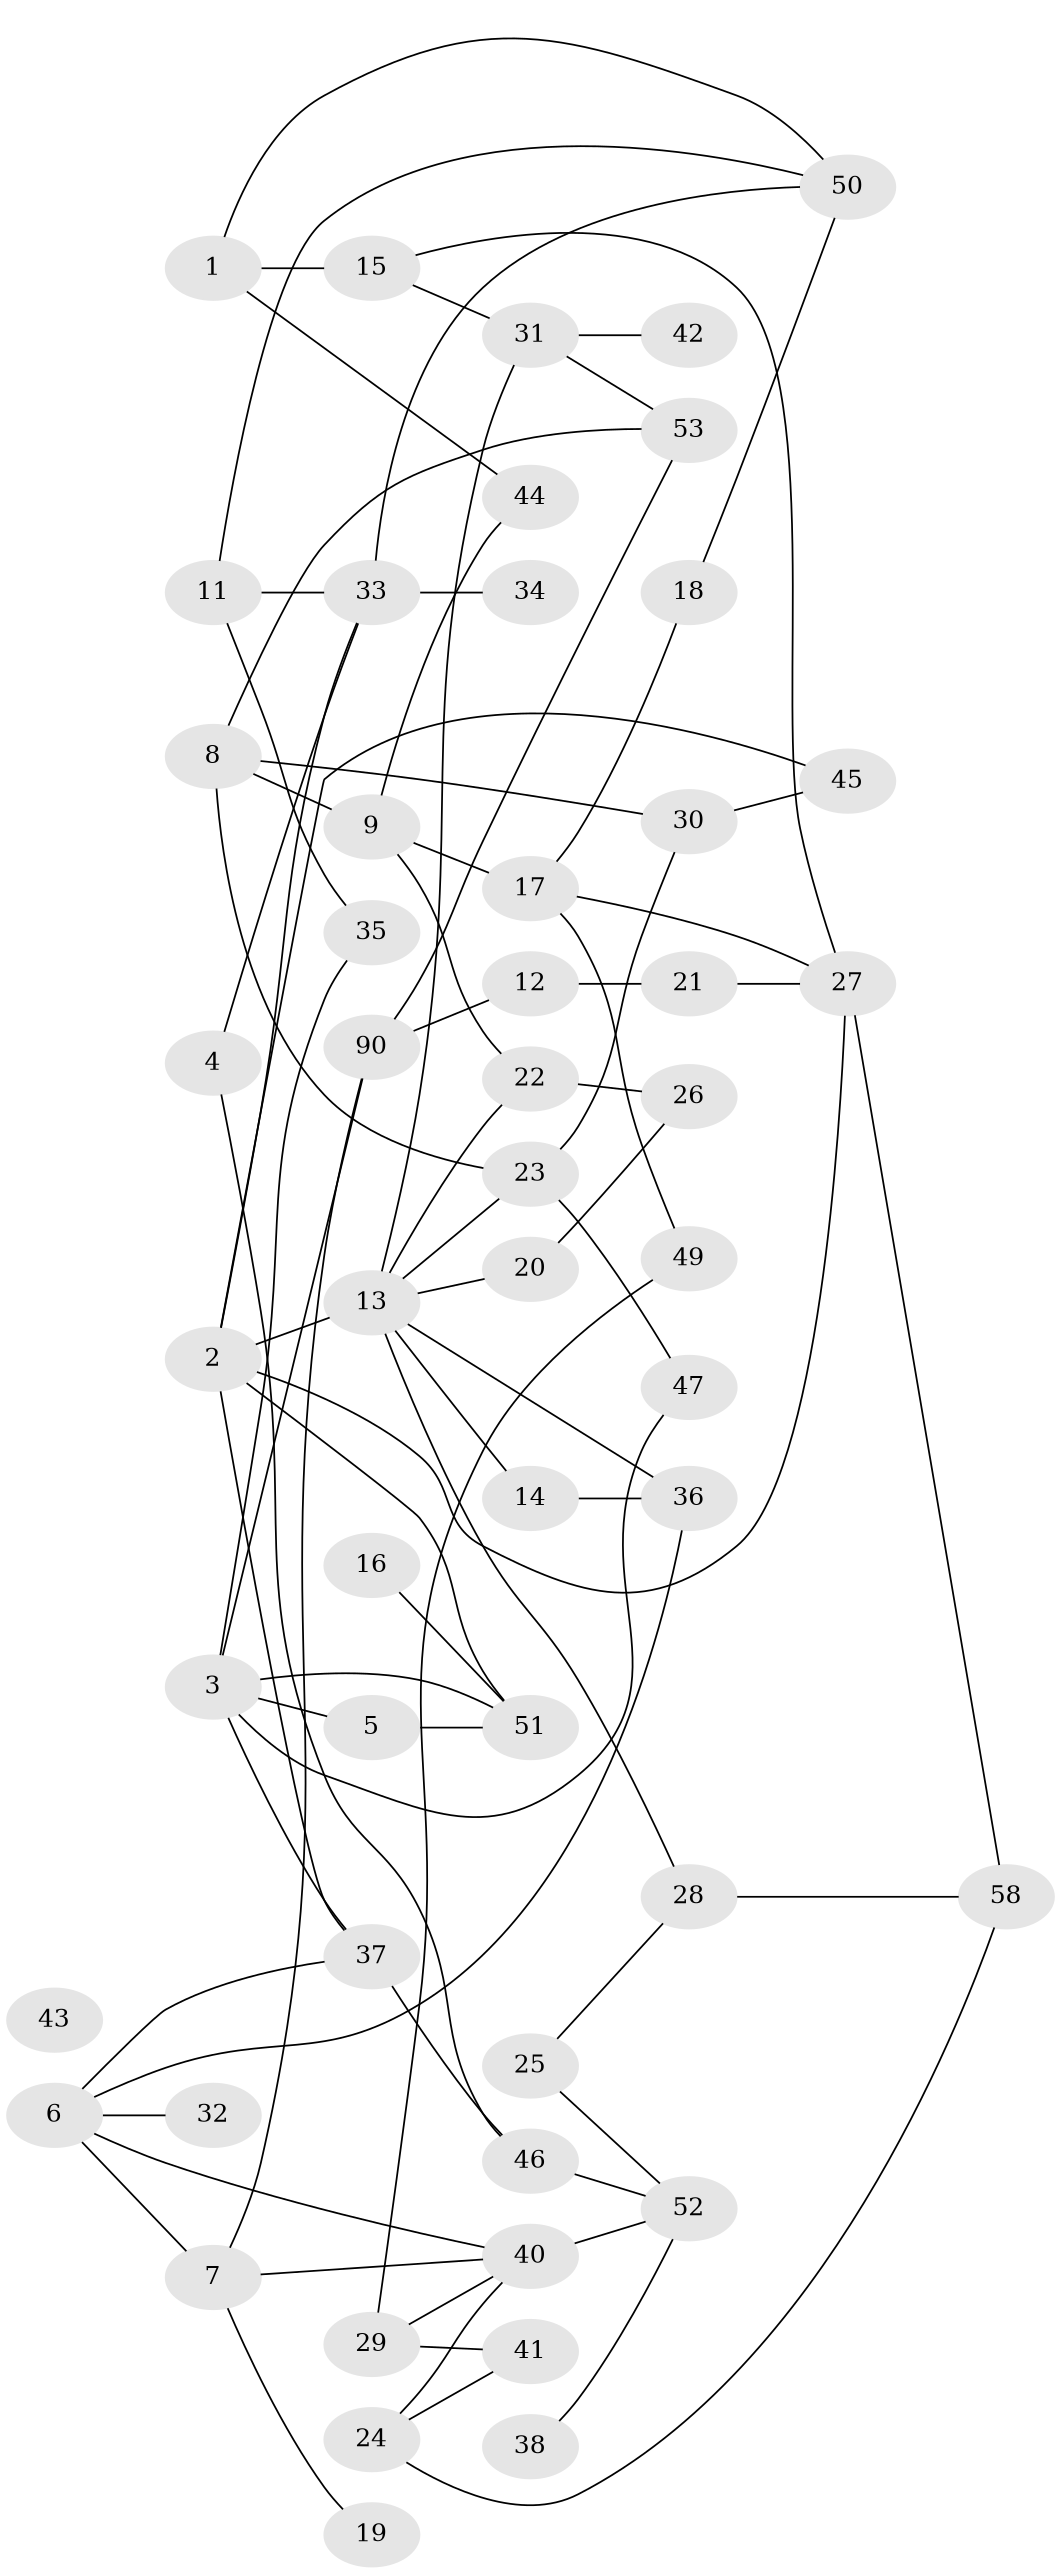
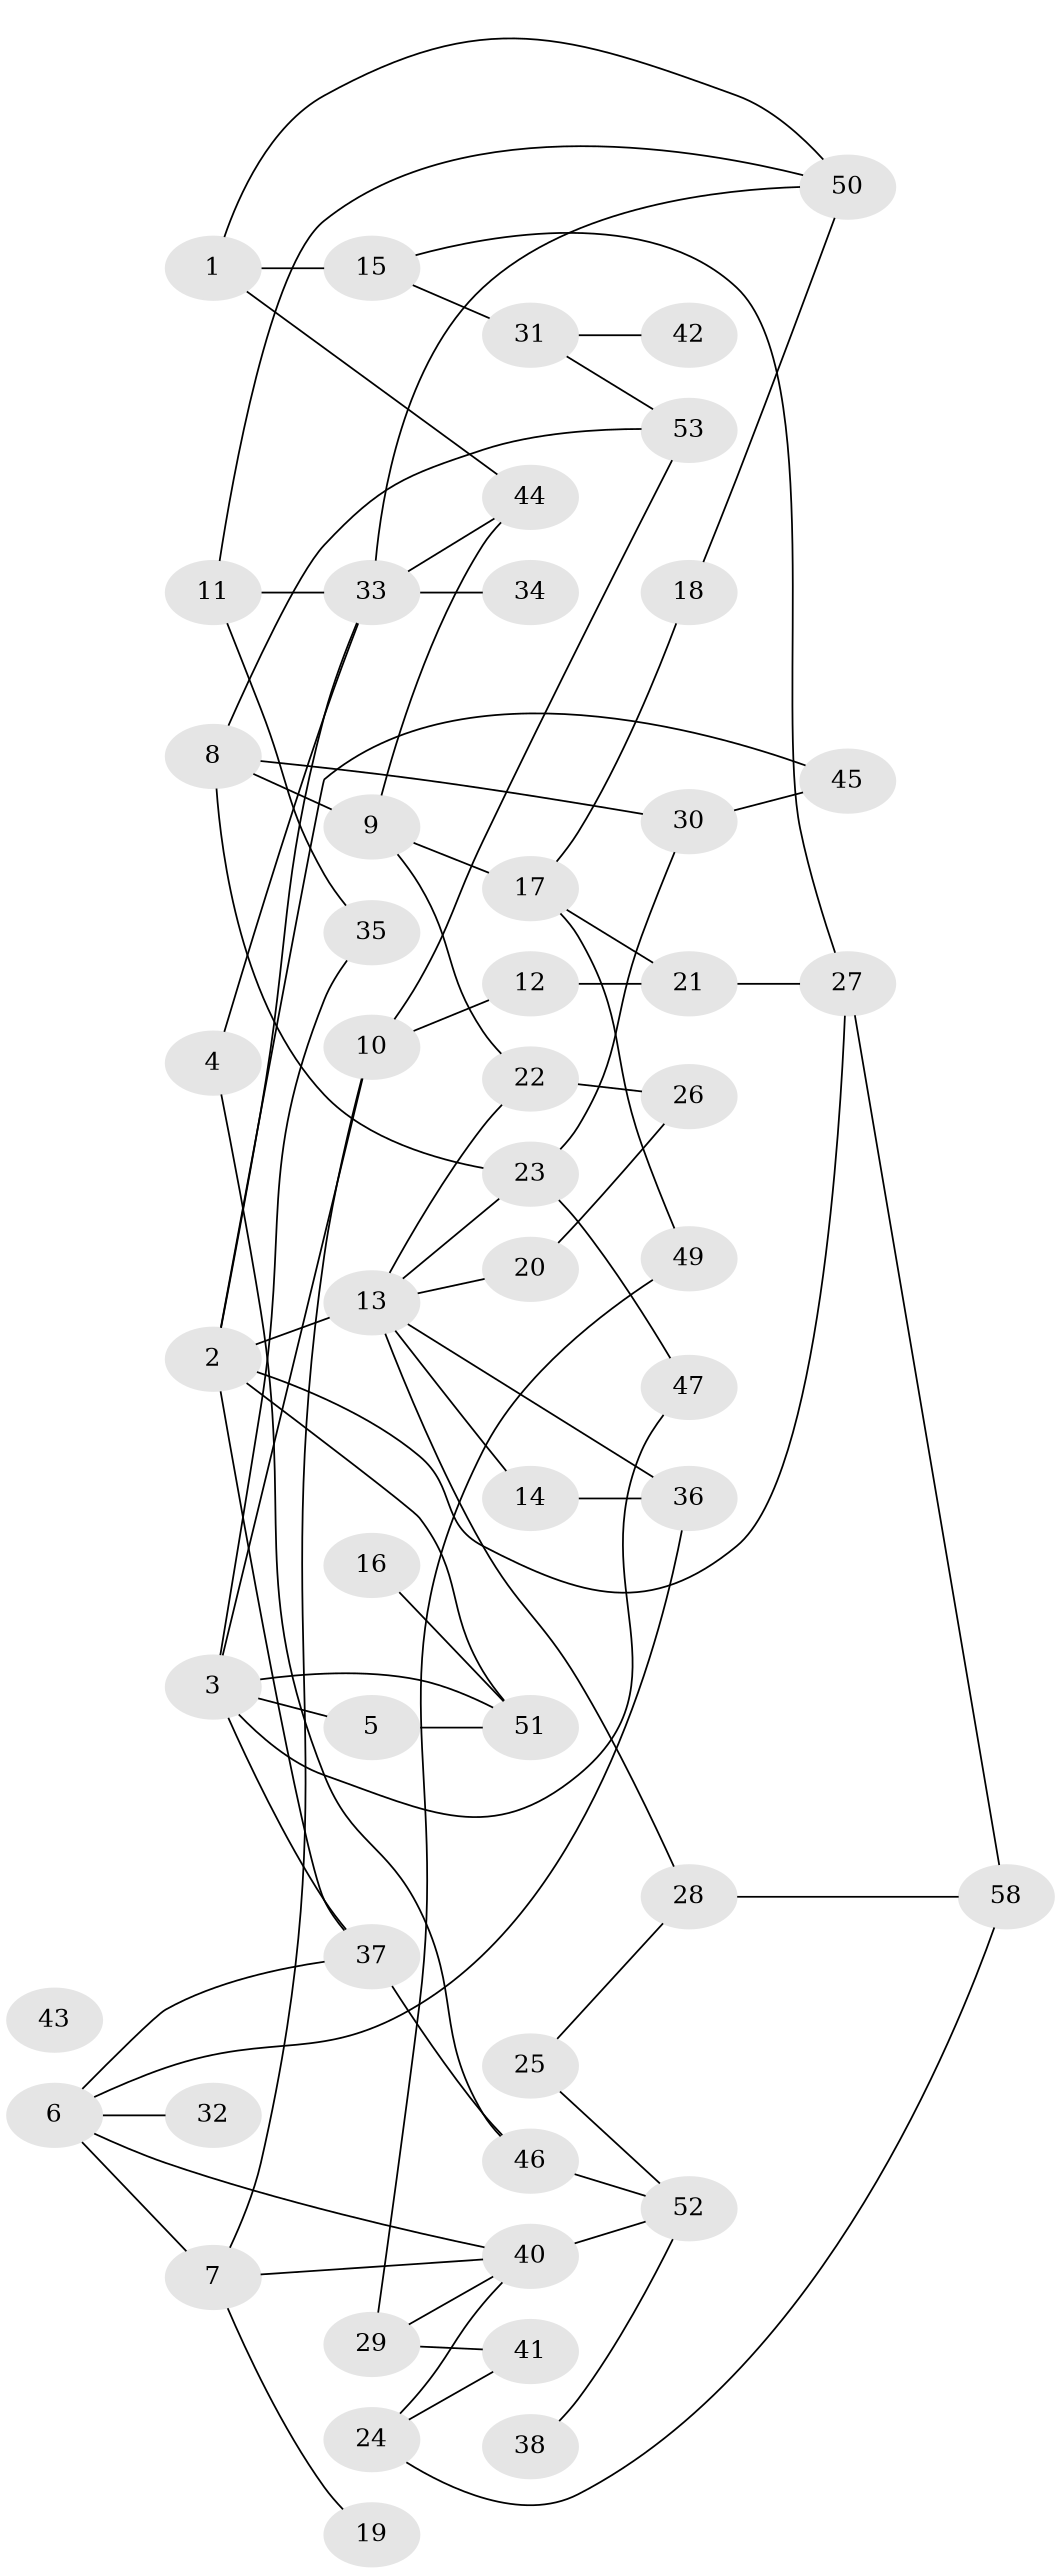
none -> (451, 545)
(442, 816) -> none
(695, 924) -> (610, 936)
(372, 1047) -> (372, 1047)
